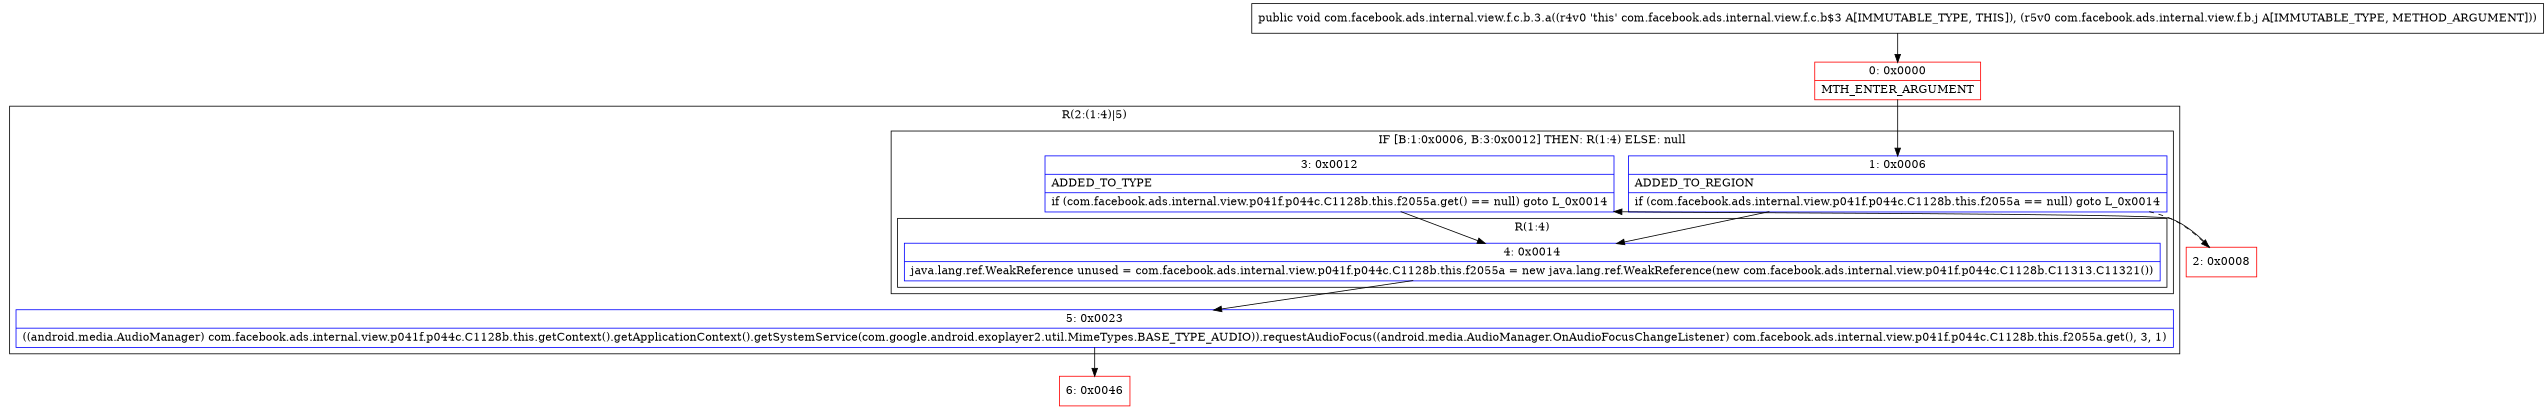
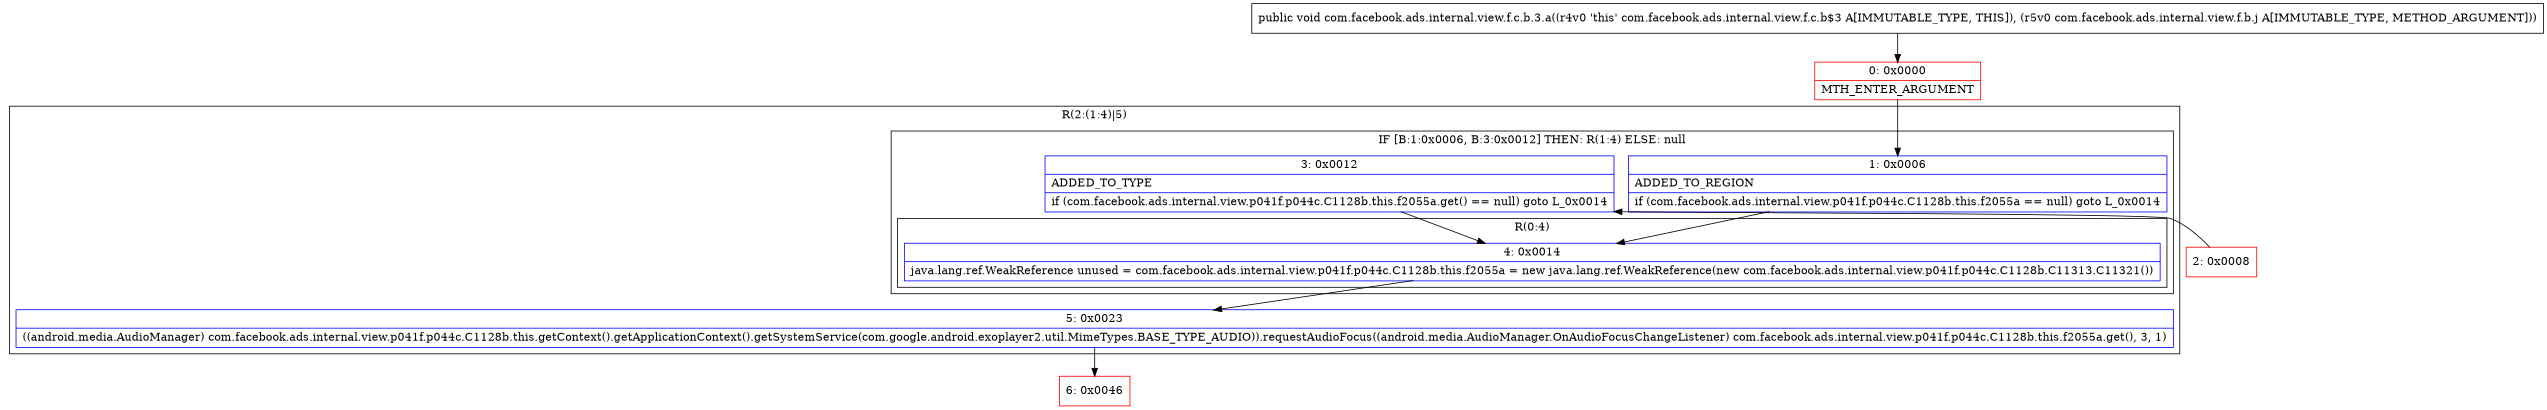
(2178, 223) -> none
(1532, 228) -> (1532, 228)
